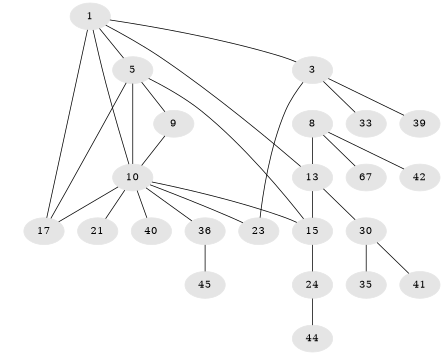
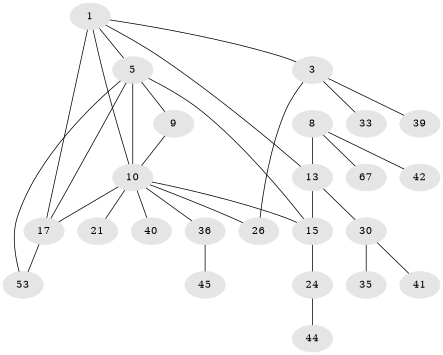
(259, 231) -> (259, 231)
none -> (23, 285)
